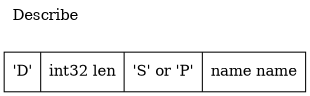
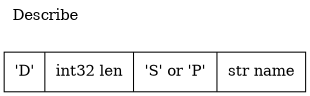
(254, 71) -> (261, 71)
